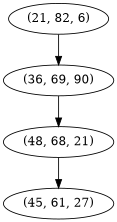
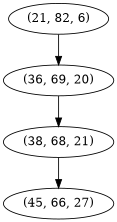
(59, 80) -> (59, 80)
(59, 142) -> (59, 142)
(59, 204) -> (59, 204)
